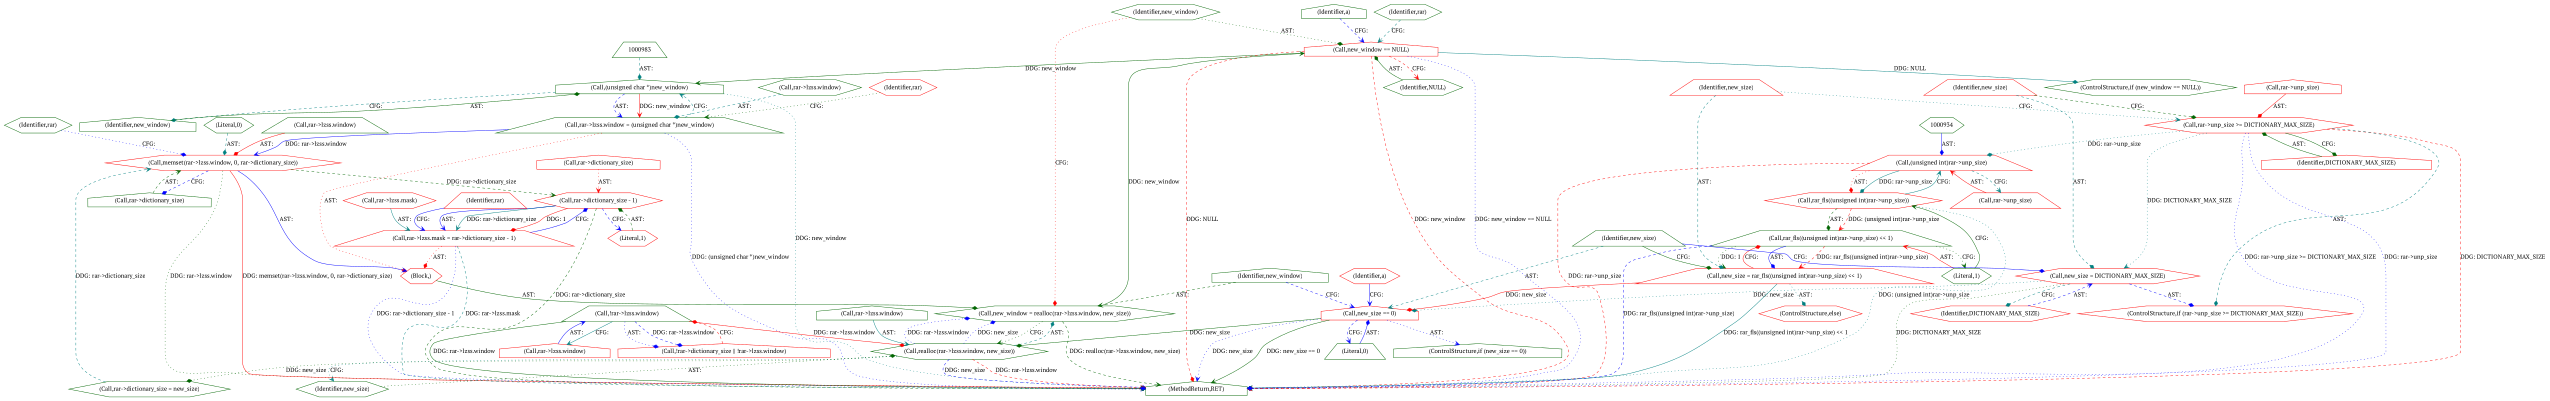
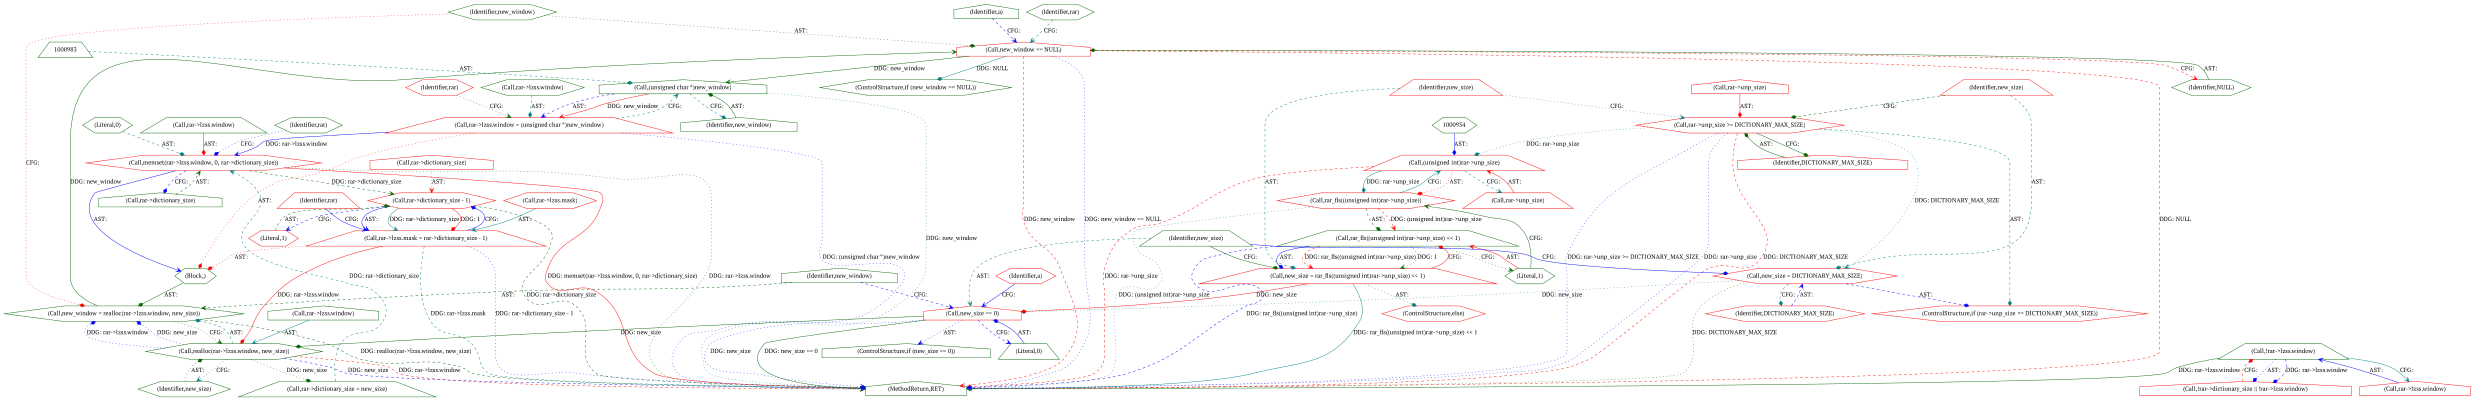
(640, 125) -> (529, 125)
(421, 276) -> (196, 276)
(794, 334) -> (301, 275)
(150, 389) -> (337, 389)
